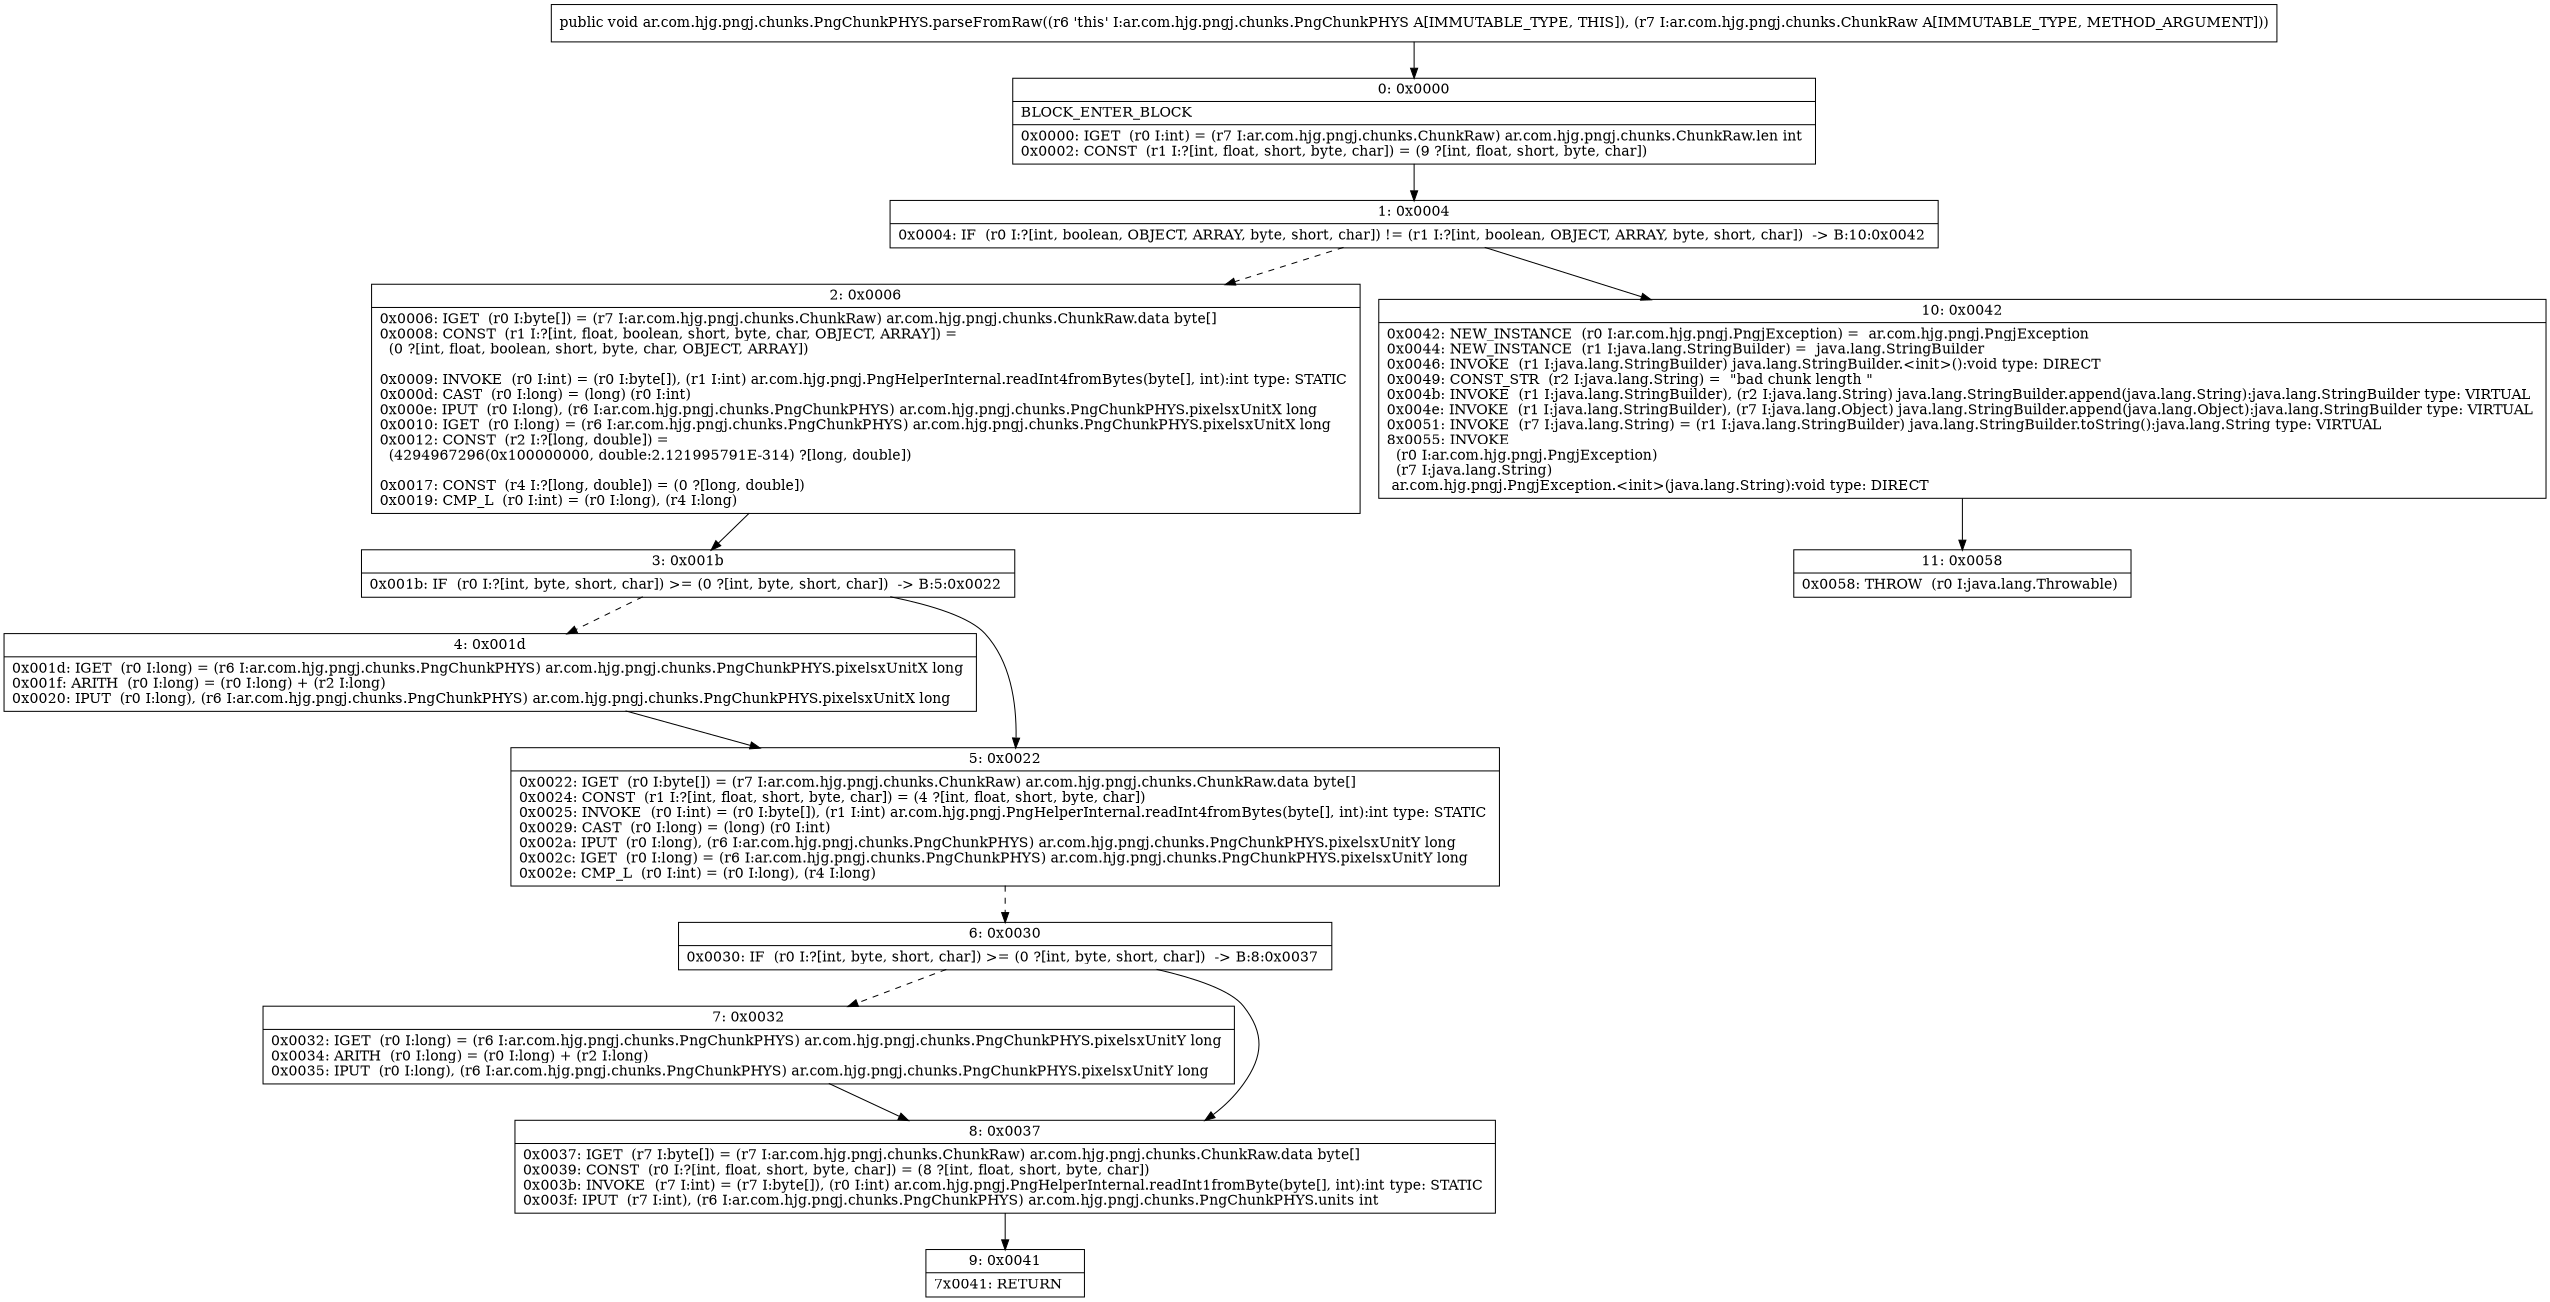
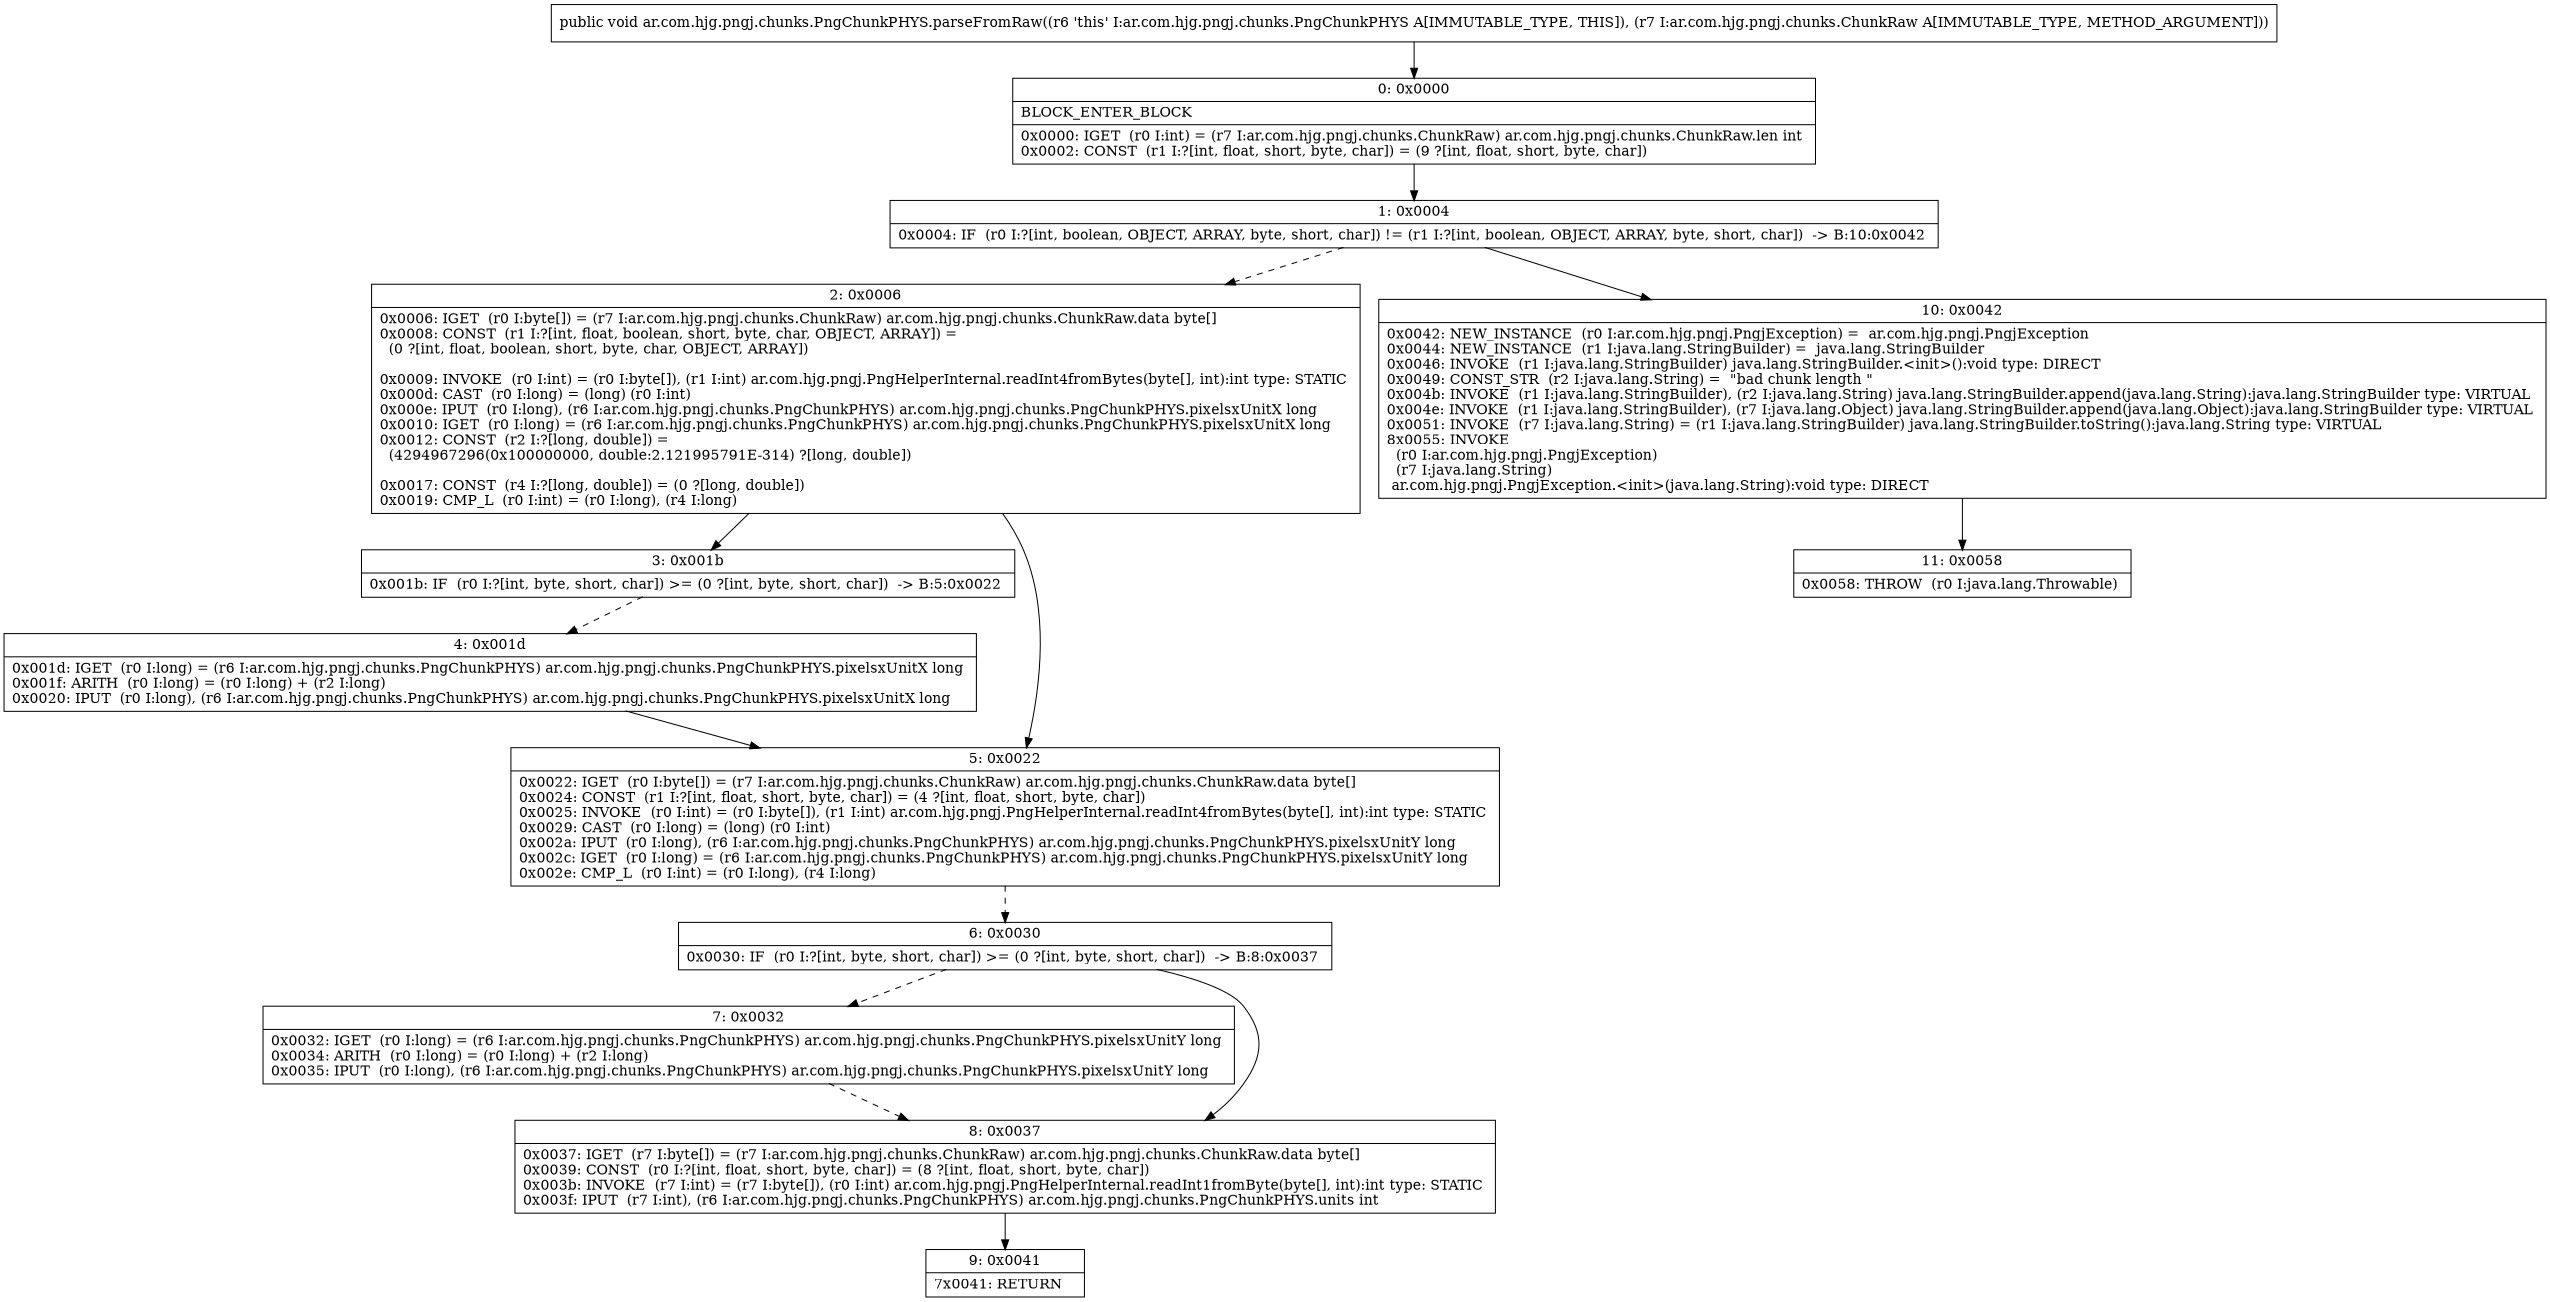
(988, 637) -> (1040, 622)
(864, 1100) -> (864, 1100)
